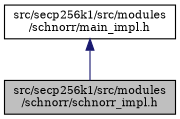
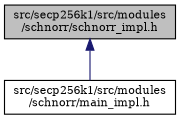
(90, 65) -> (90, 65)
